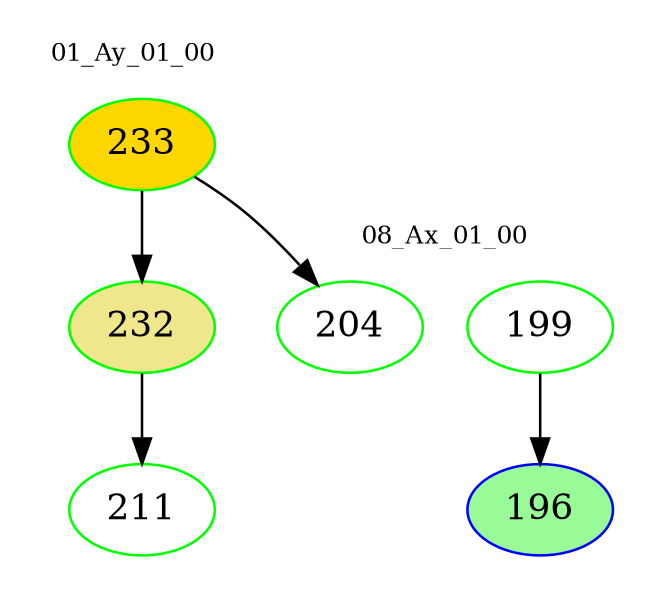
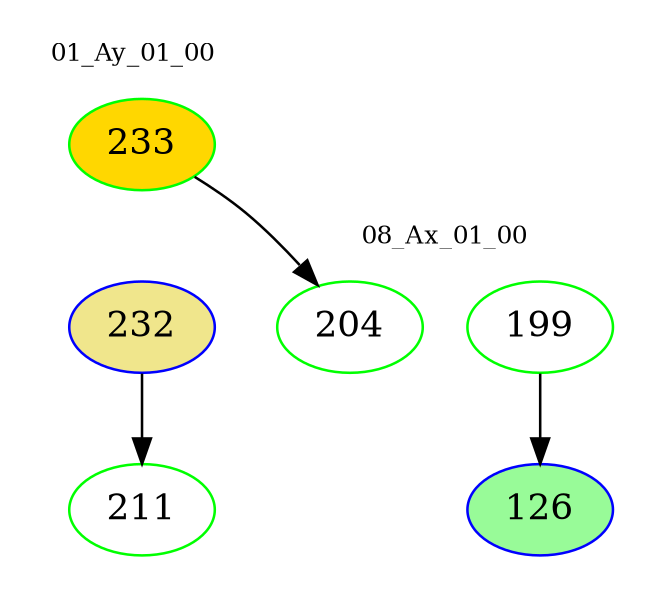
(142, 223) -> none
(142, 327) -> (142, 327)
(540, 510) -> (540, 510)
